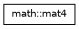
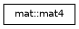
(39, 14) -> (39, 14)
